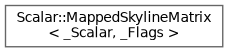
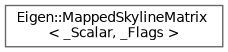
(114, 26) -> (114, 26)
